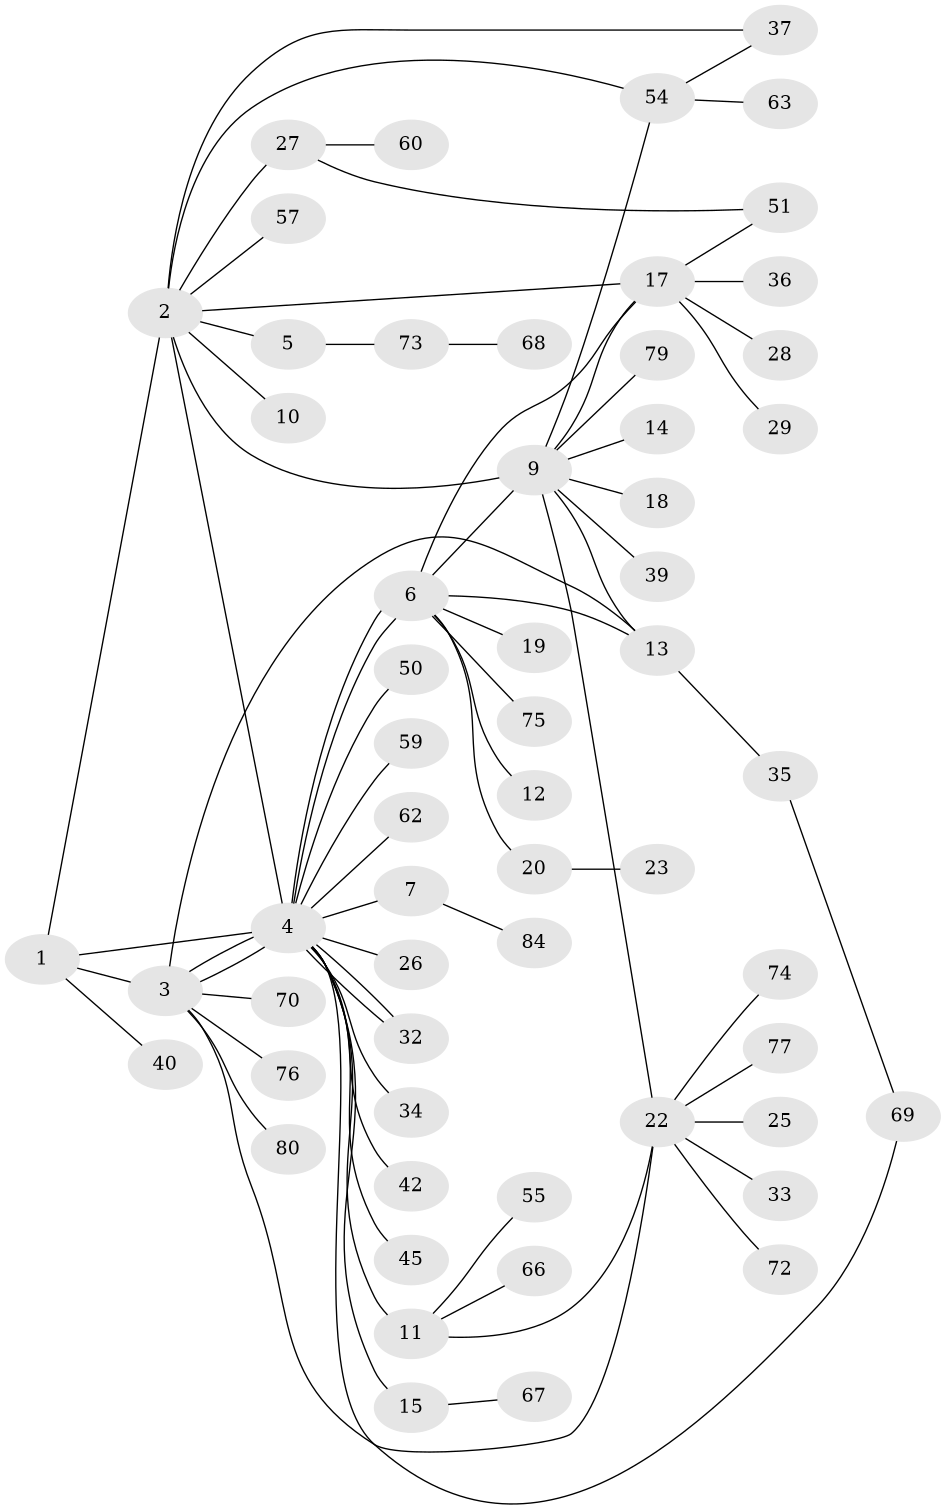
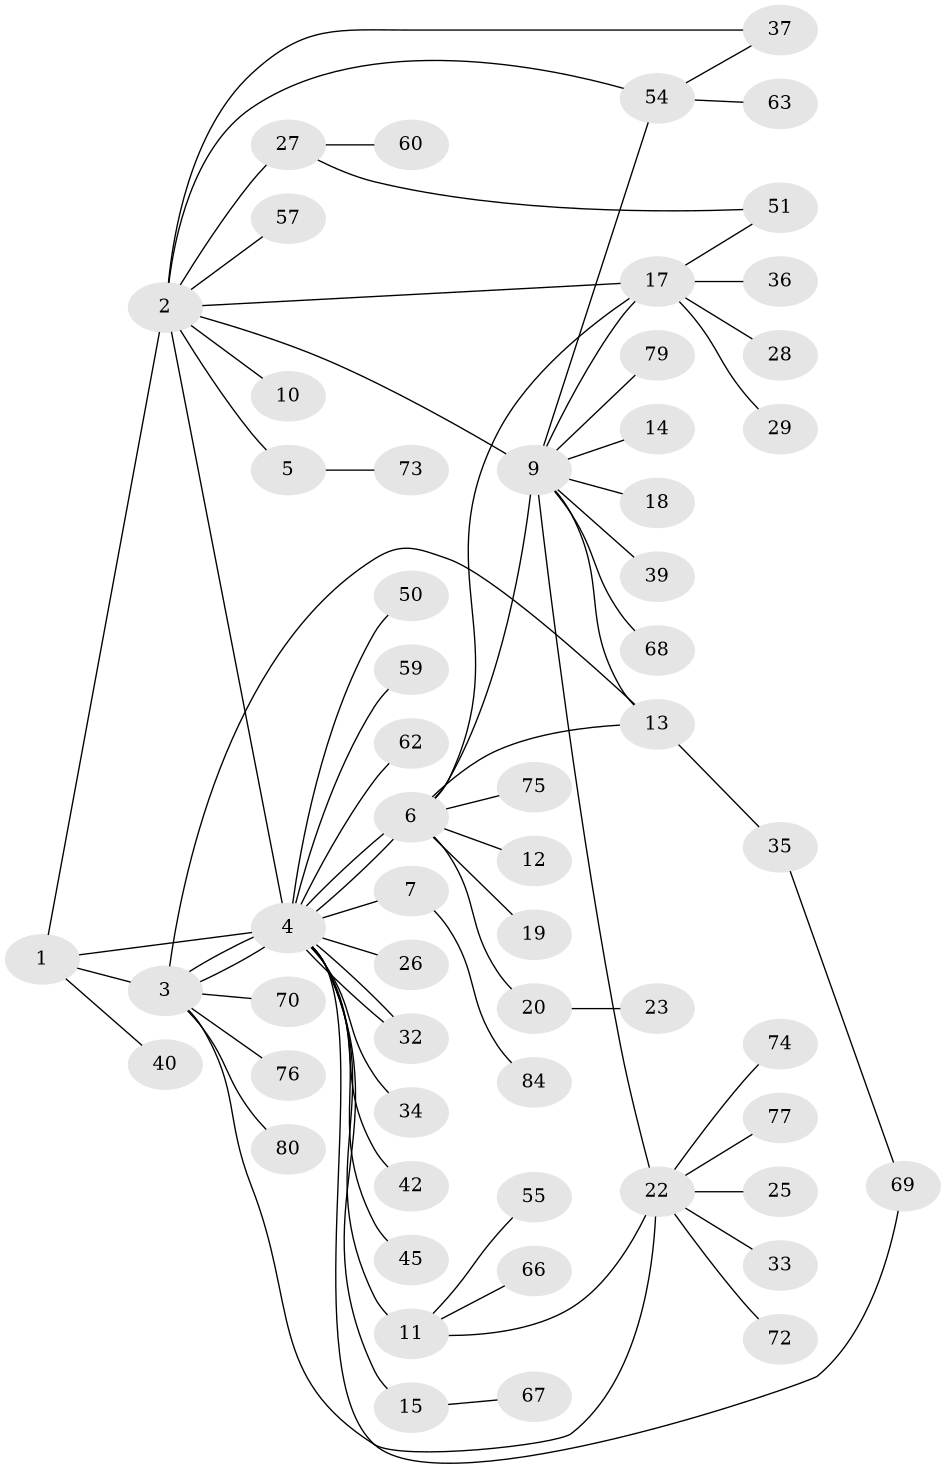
(473, 344) -> (600, 577)
